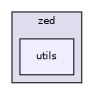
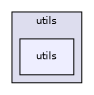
(47, 21) -> (47, 21)
